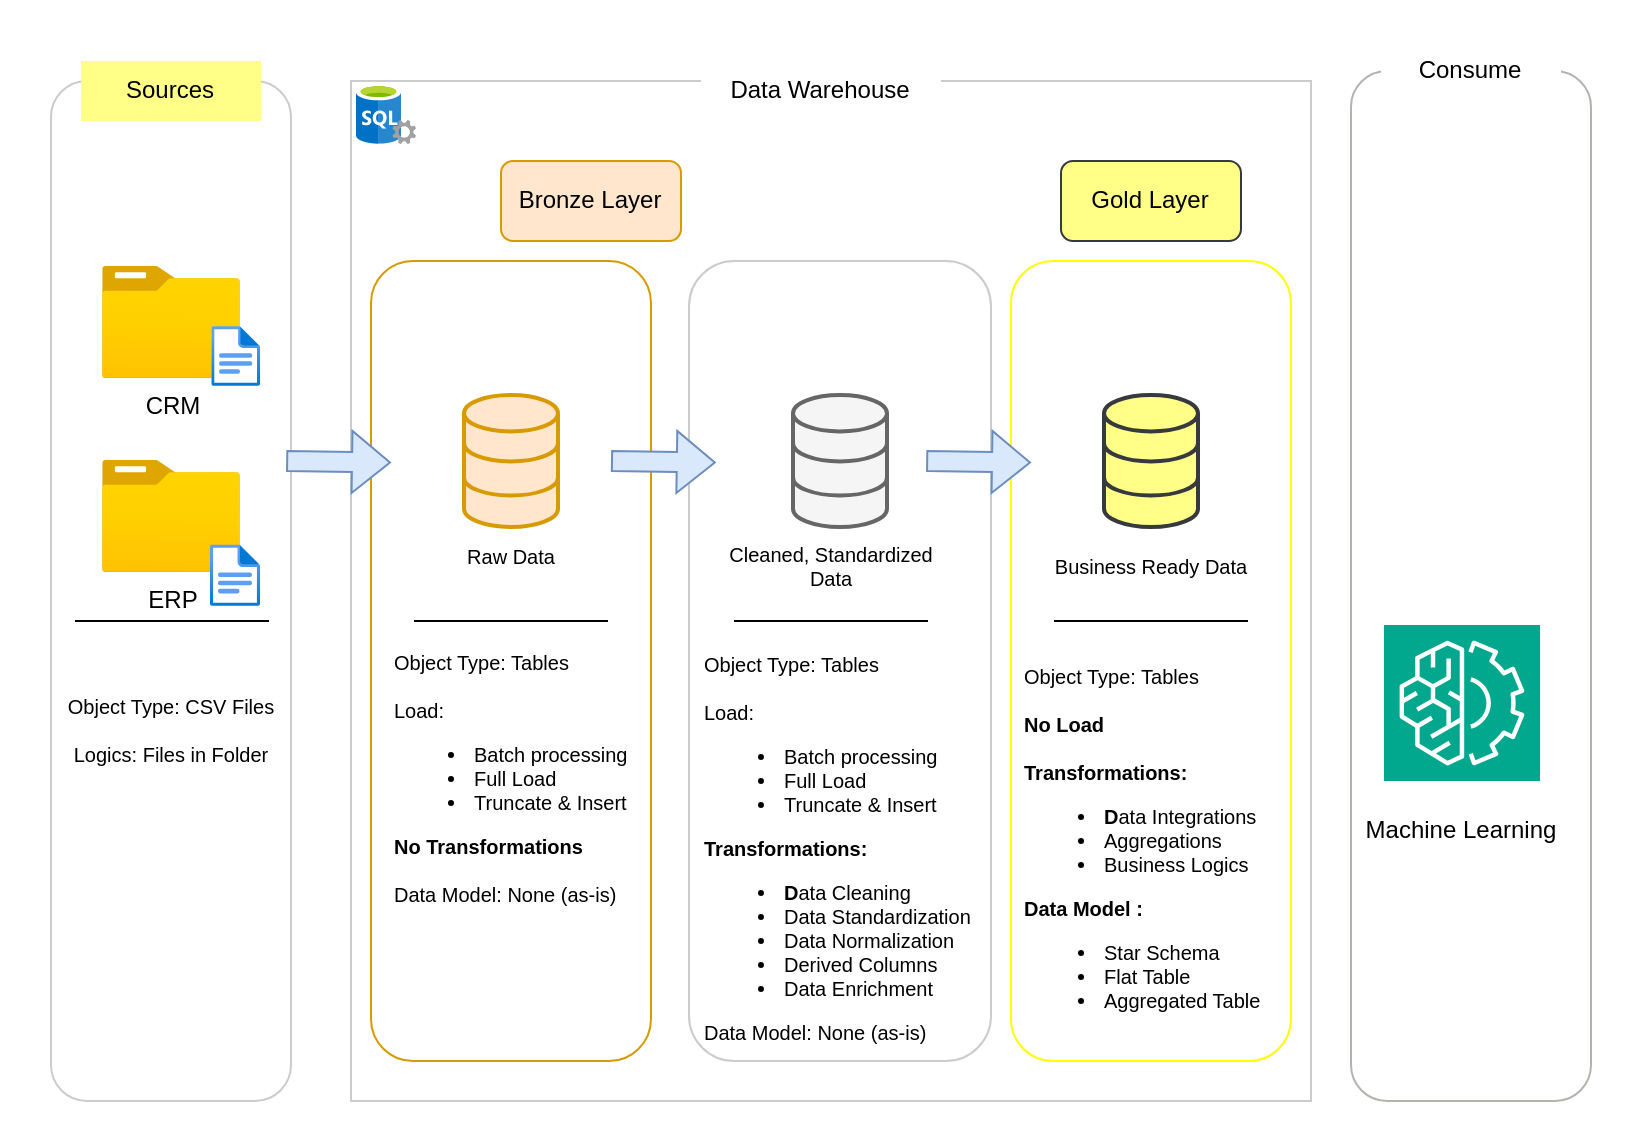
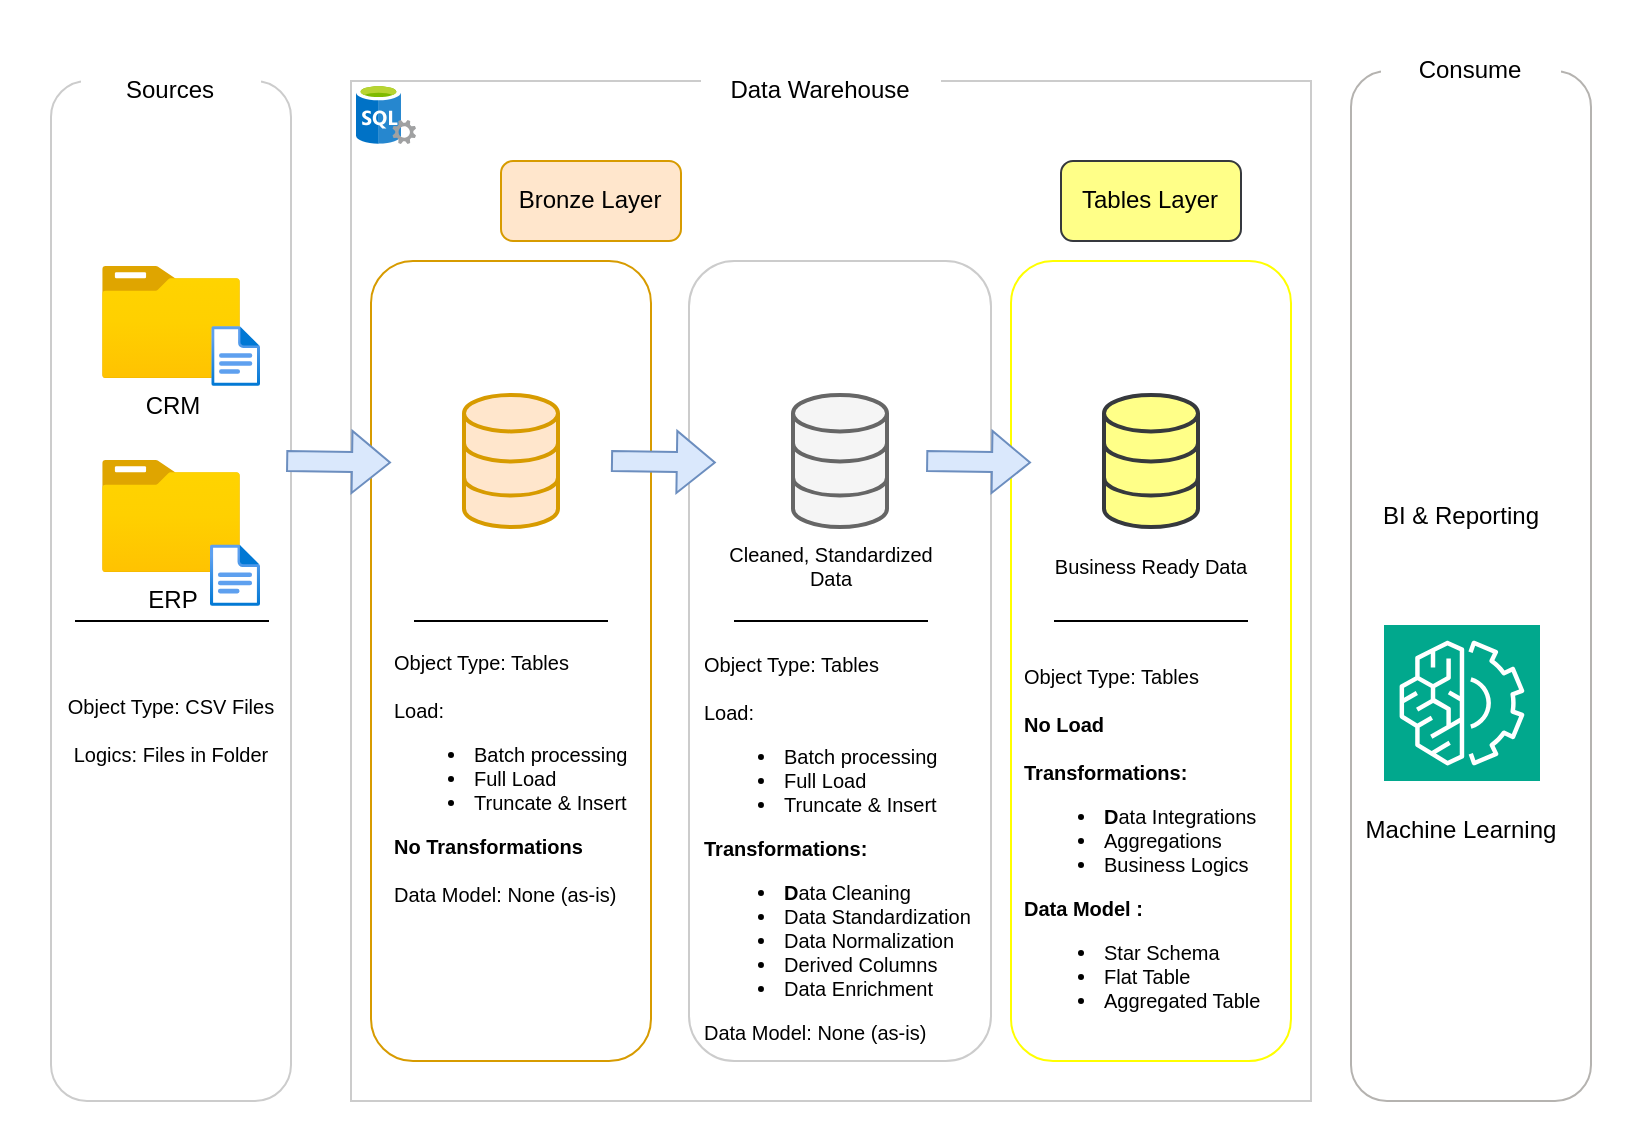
(171, 91) -> (171, 91)
(1151, 201) -> (1151, 201)
none -> (1461, 517)
(511, 557) -> none
